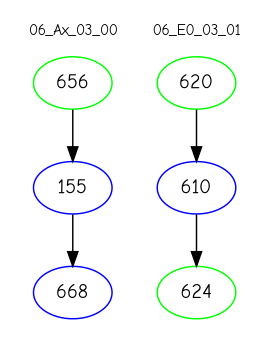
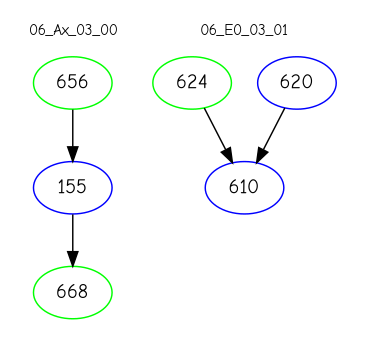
(196, 83) -> (297, 83)
(196, 233) -> (215, 129)
(73, 293) -> (73, 293)
